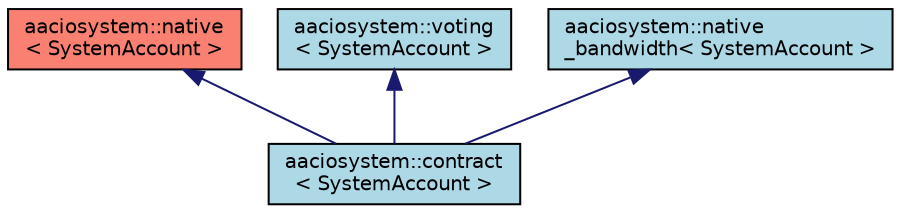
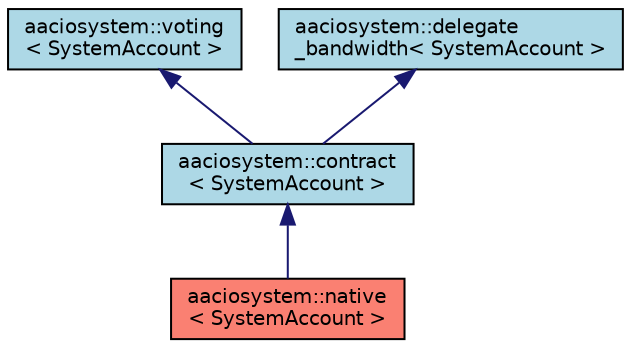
(720, 39) -> (451, 39)
(269, 111) -> (288, 252)
